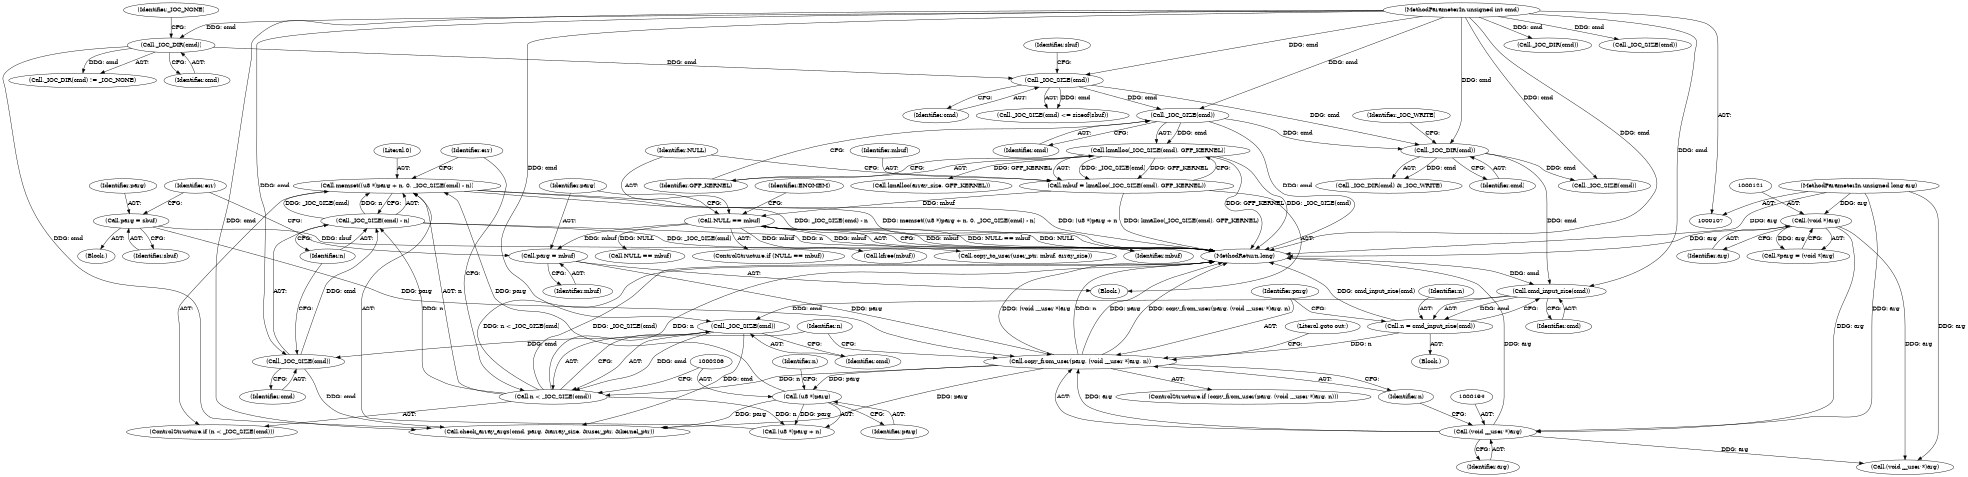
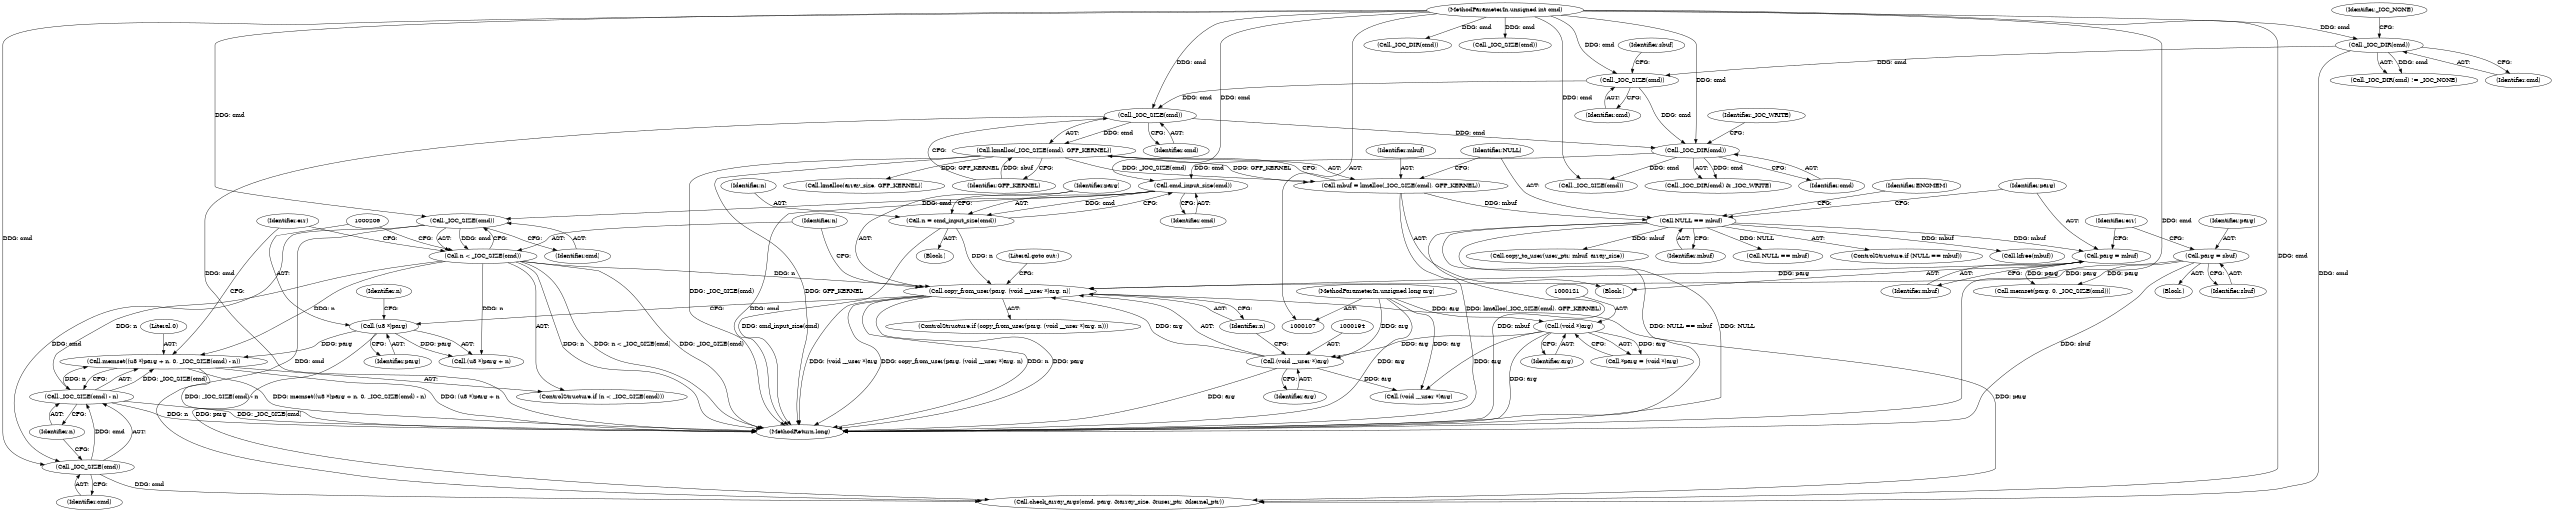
(1053, 116) -> none
(962, 168) -> (1018, 168)
(1410, 263) -> (849, 209)
(452, 291) -> (324, 309)
none -> (2053, 291)
(813, 374) -> (723, 274)
(844, 379) -> (718, 309)
(431, 421) -> none
